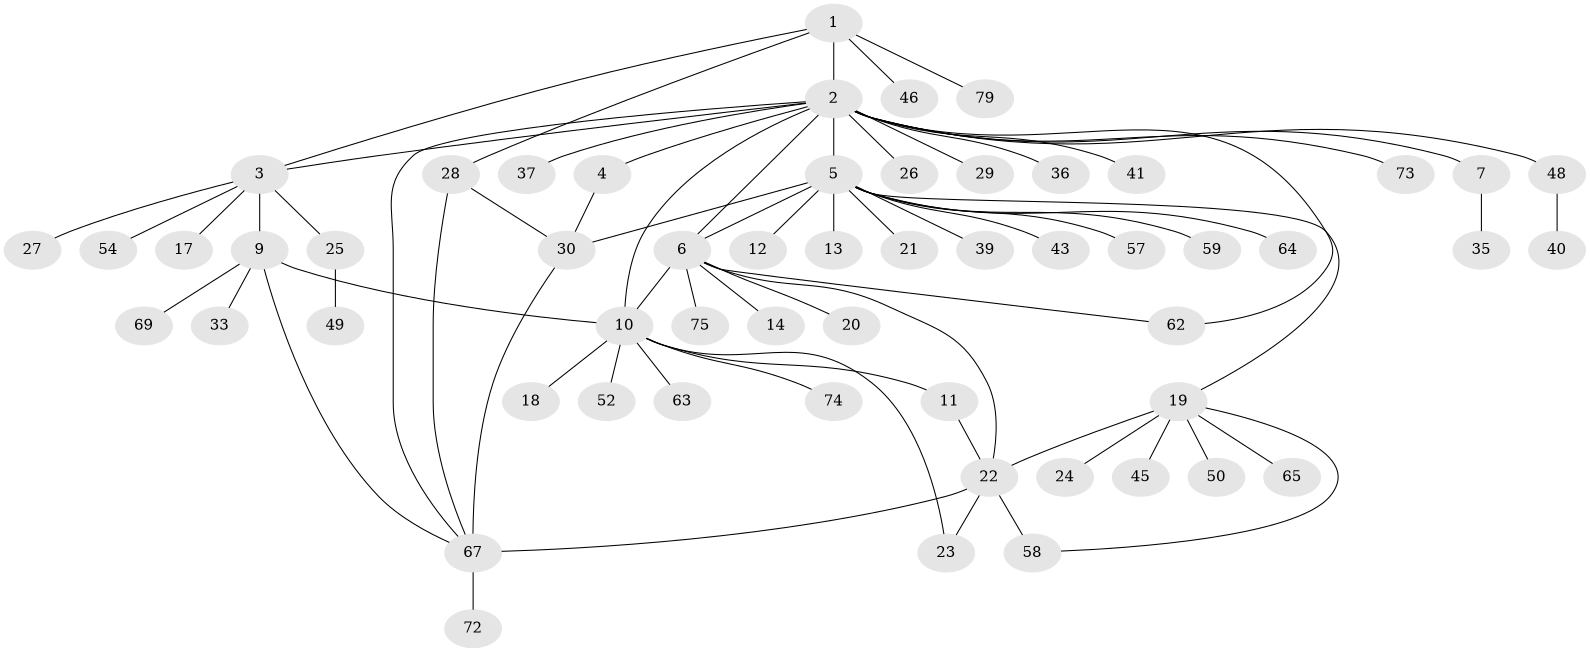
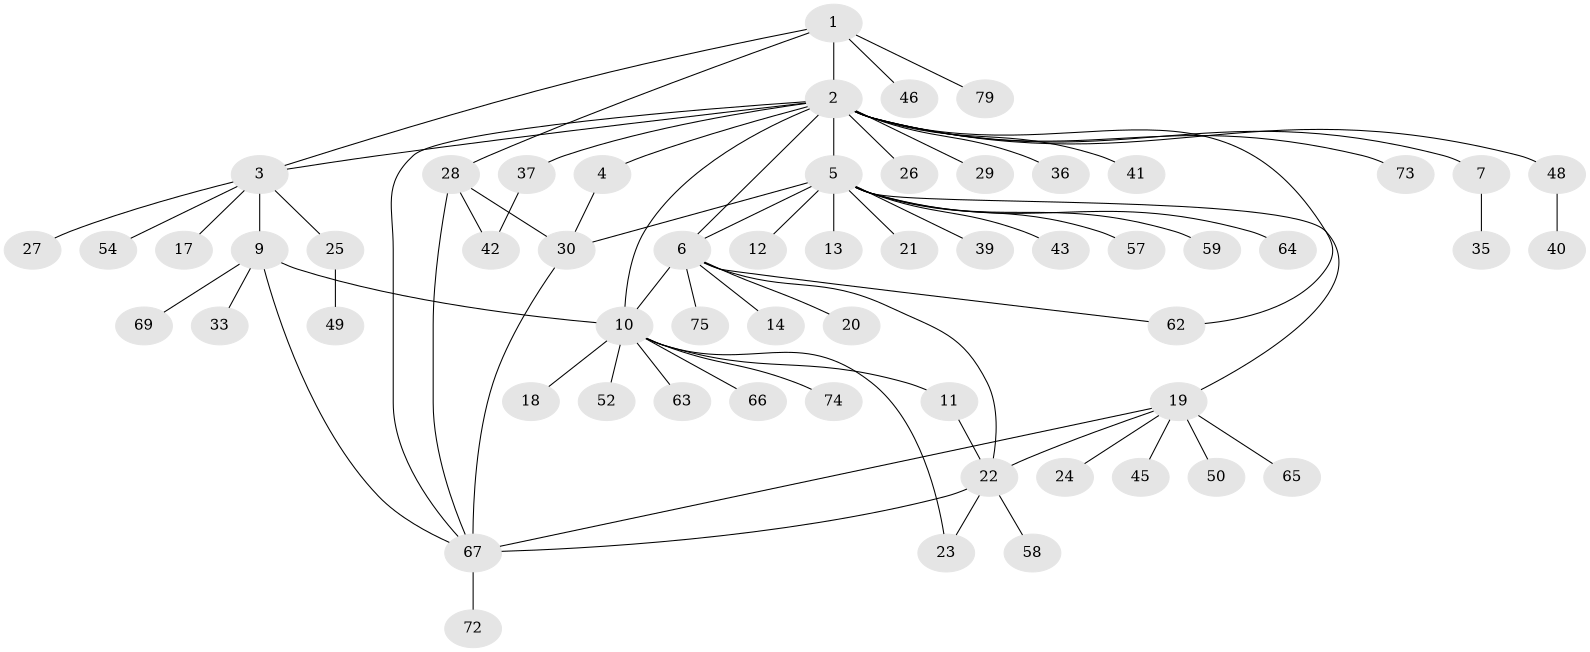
none -> (491, 250)
none -> (758, 402)
(1286, 521) -> (826, 477)
